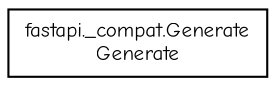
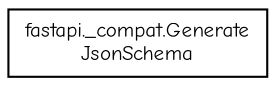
(138, 43) -> (138, 43)
